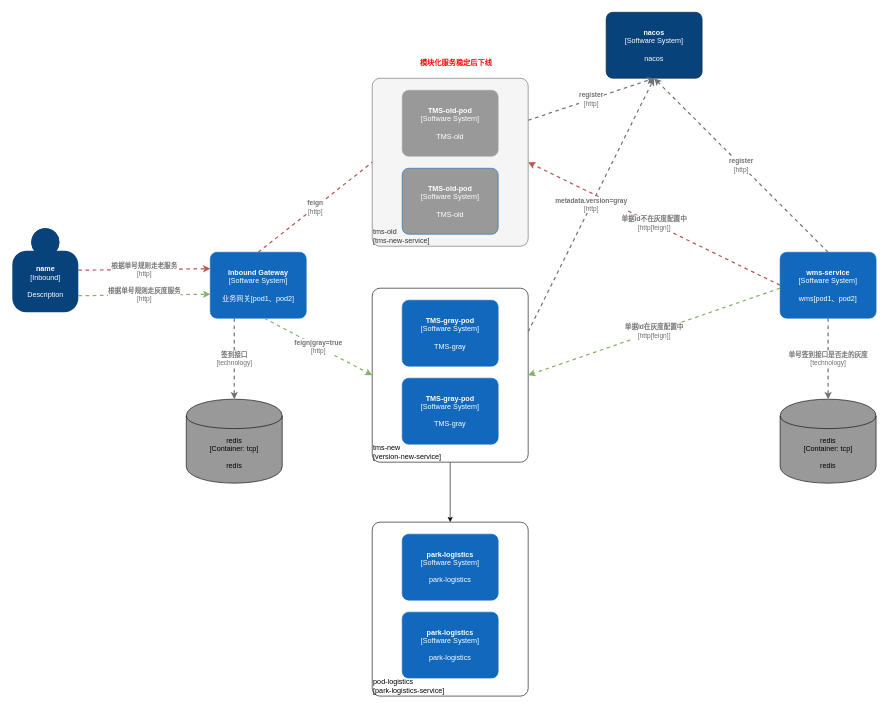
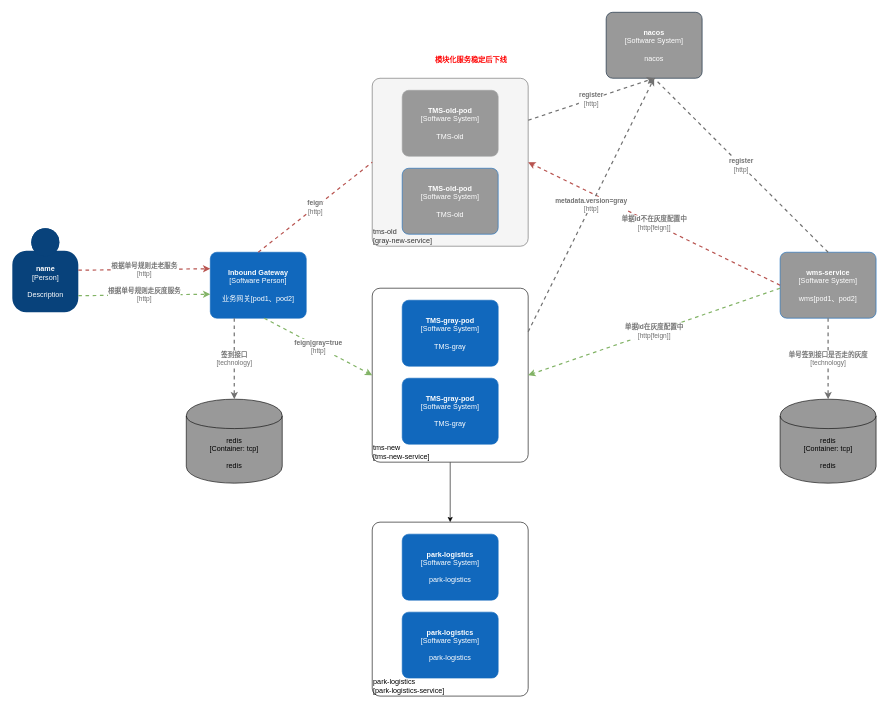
(654, 45) -> (654, 45)
(456, 63) -> (471, 60)
(658, 82) -> (657, 81)
(407, 236) -> (409, 236)
(46, 282) -> (46, 282)
(258, 285) -> (258, 285)
(828, 285) -> (828, 285)
(414, 452) -> (407, 452)
(418, 686) -> (418, 686)
